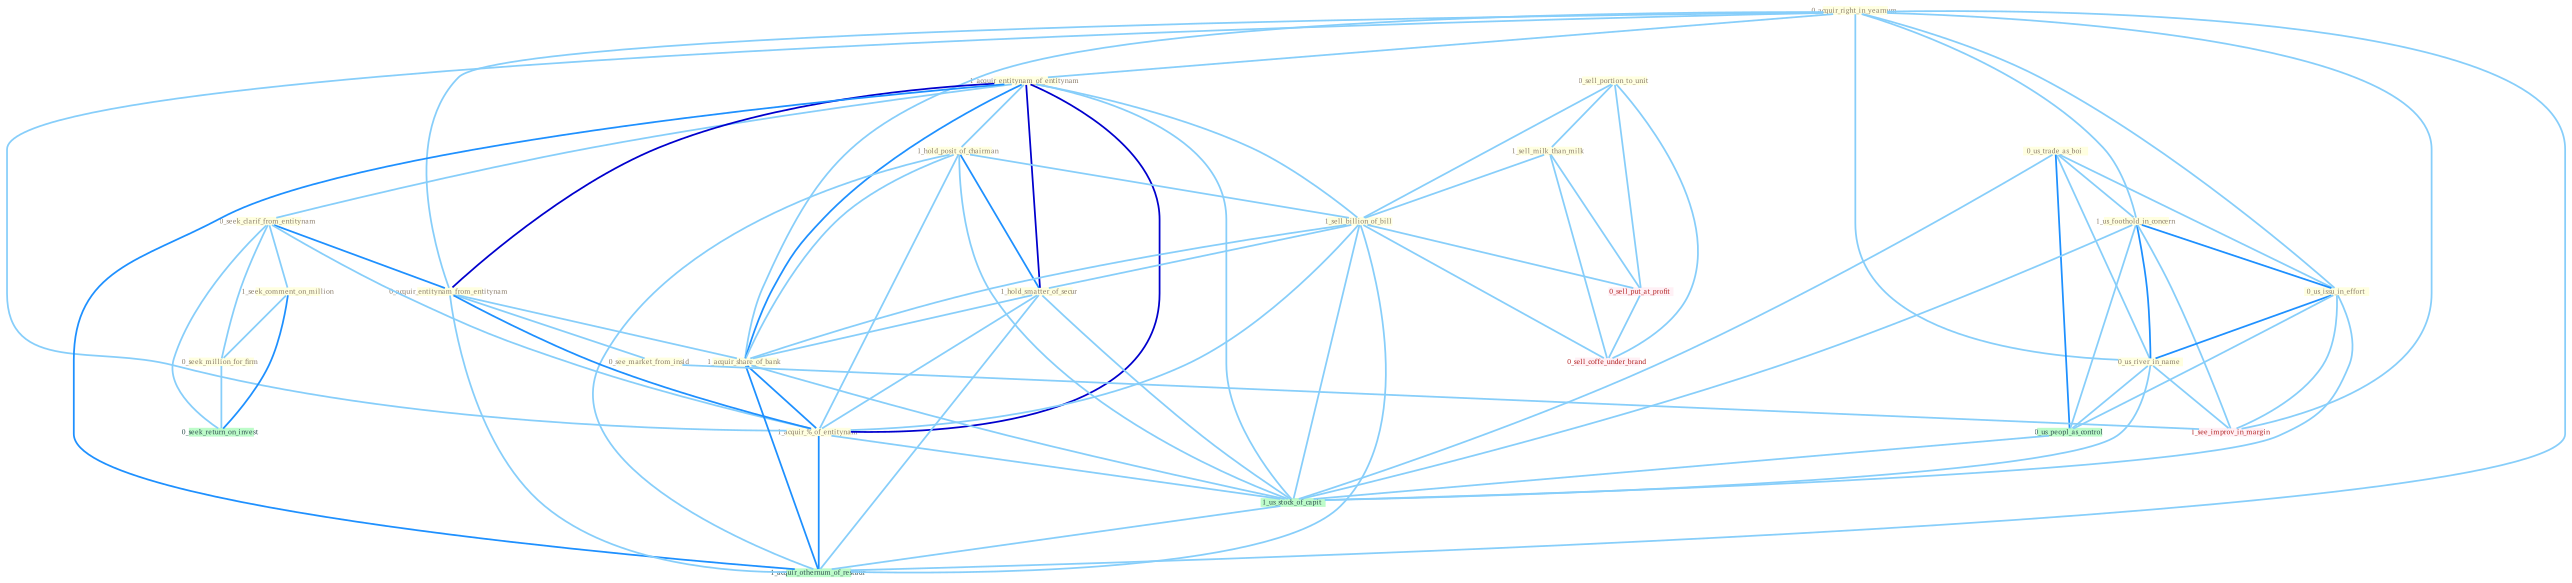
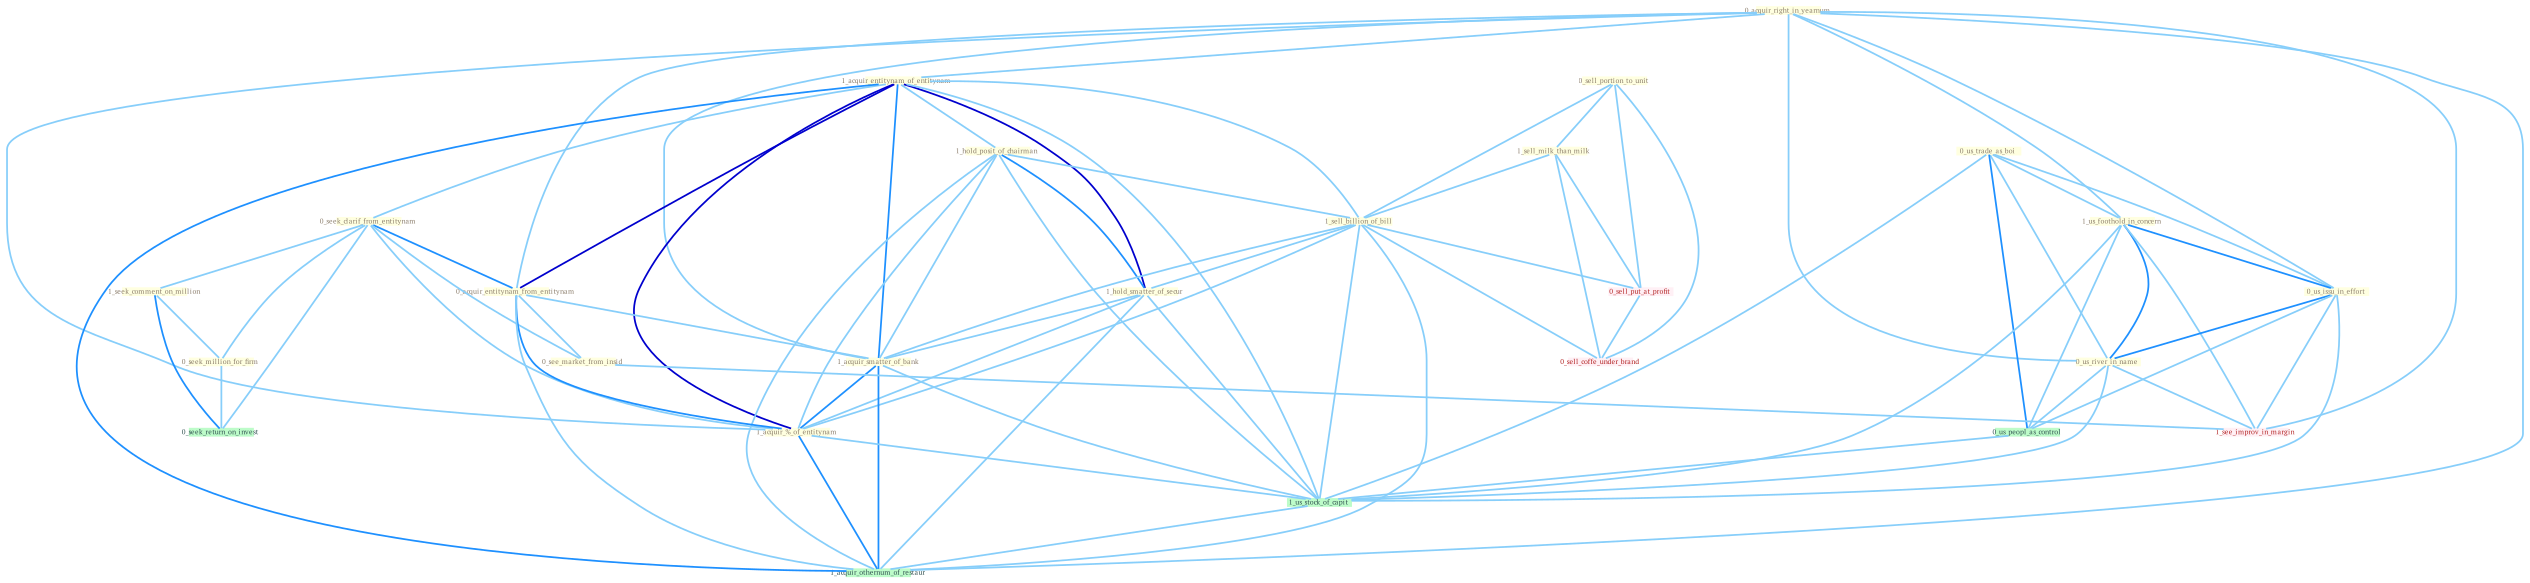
none -> (472, 297)
(745, 362) -> (878, 362)
